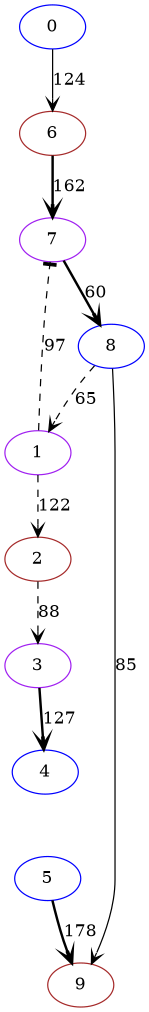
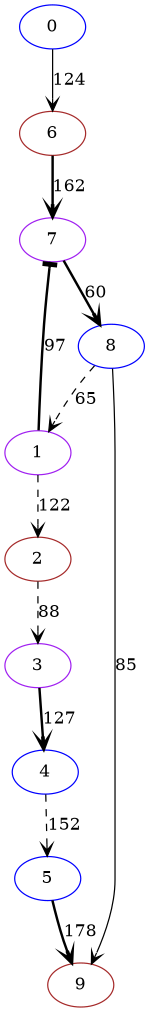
(42, 349) -> (42, 349)
none -> (46, 819)
